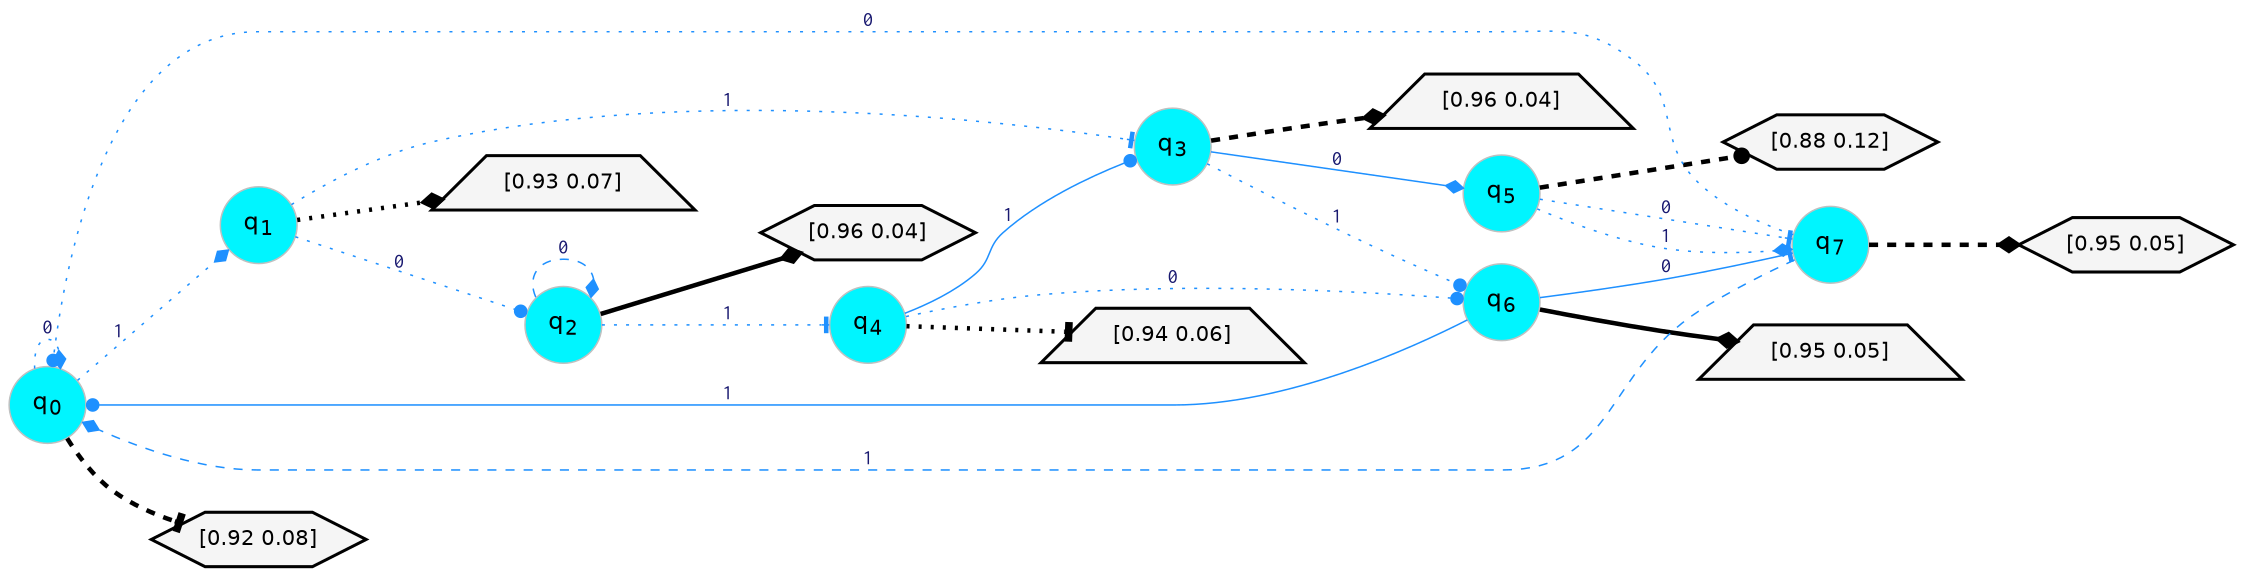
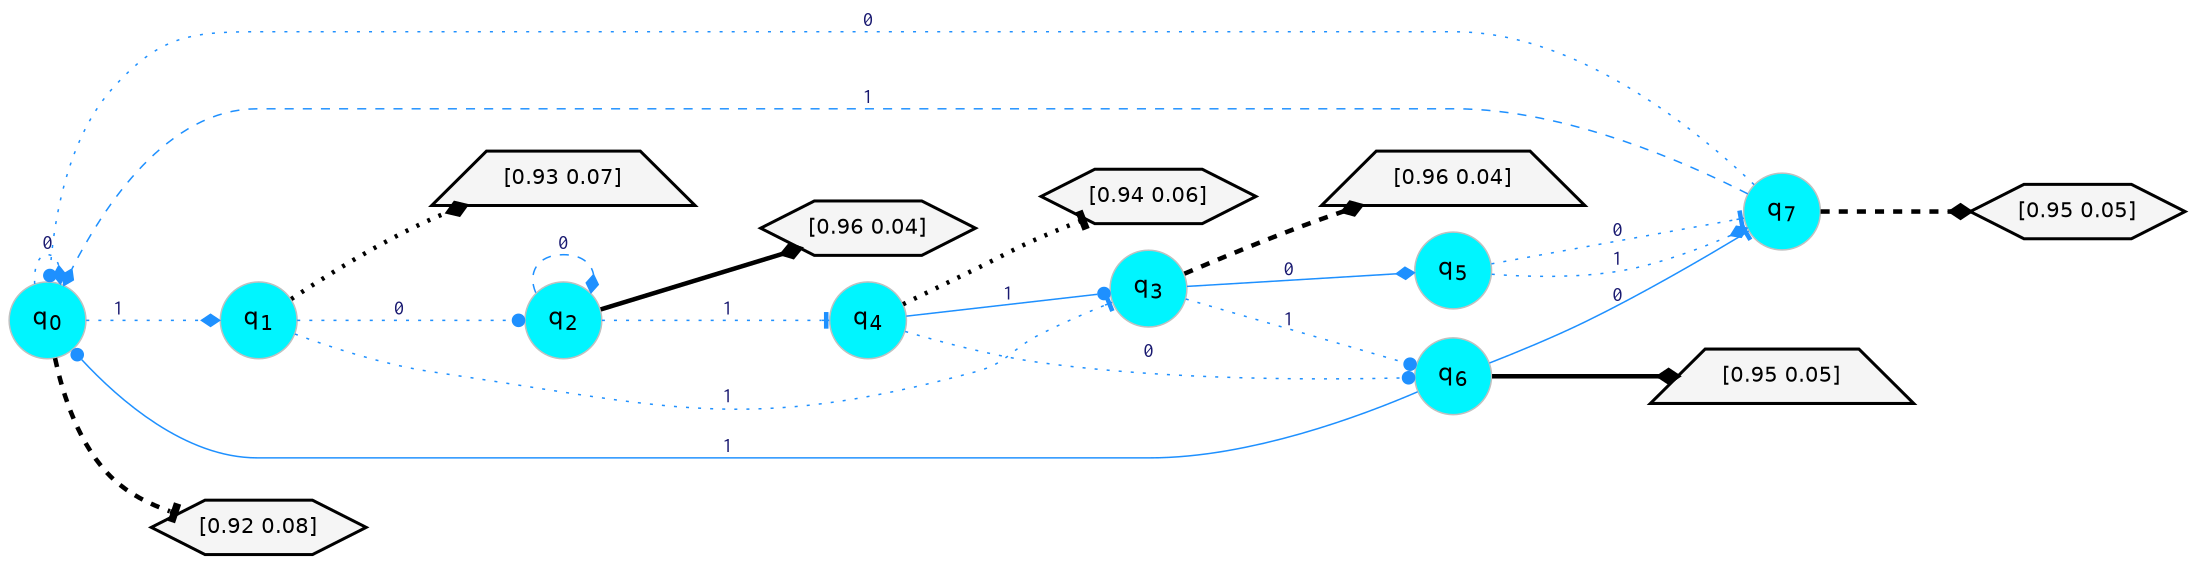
(1830, 142) -> none
(1173, 335) -> (1148, 196)
